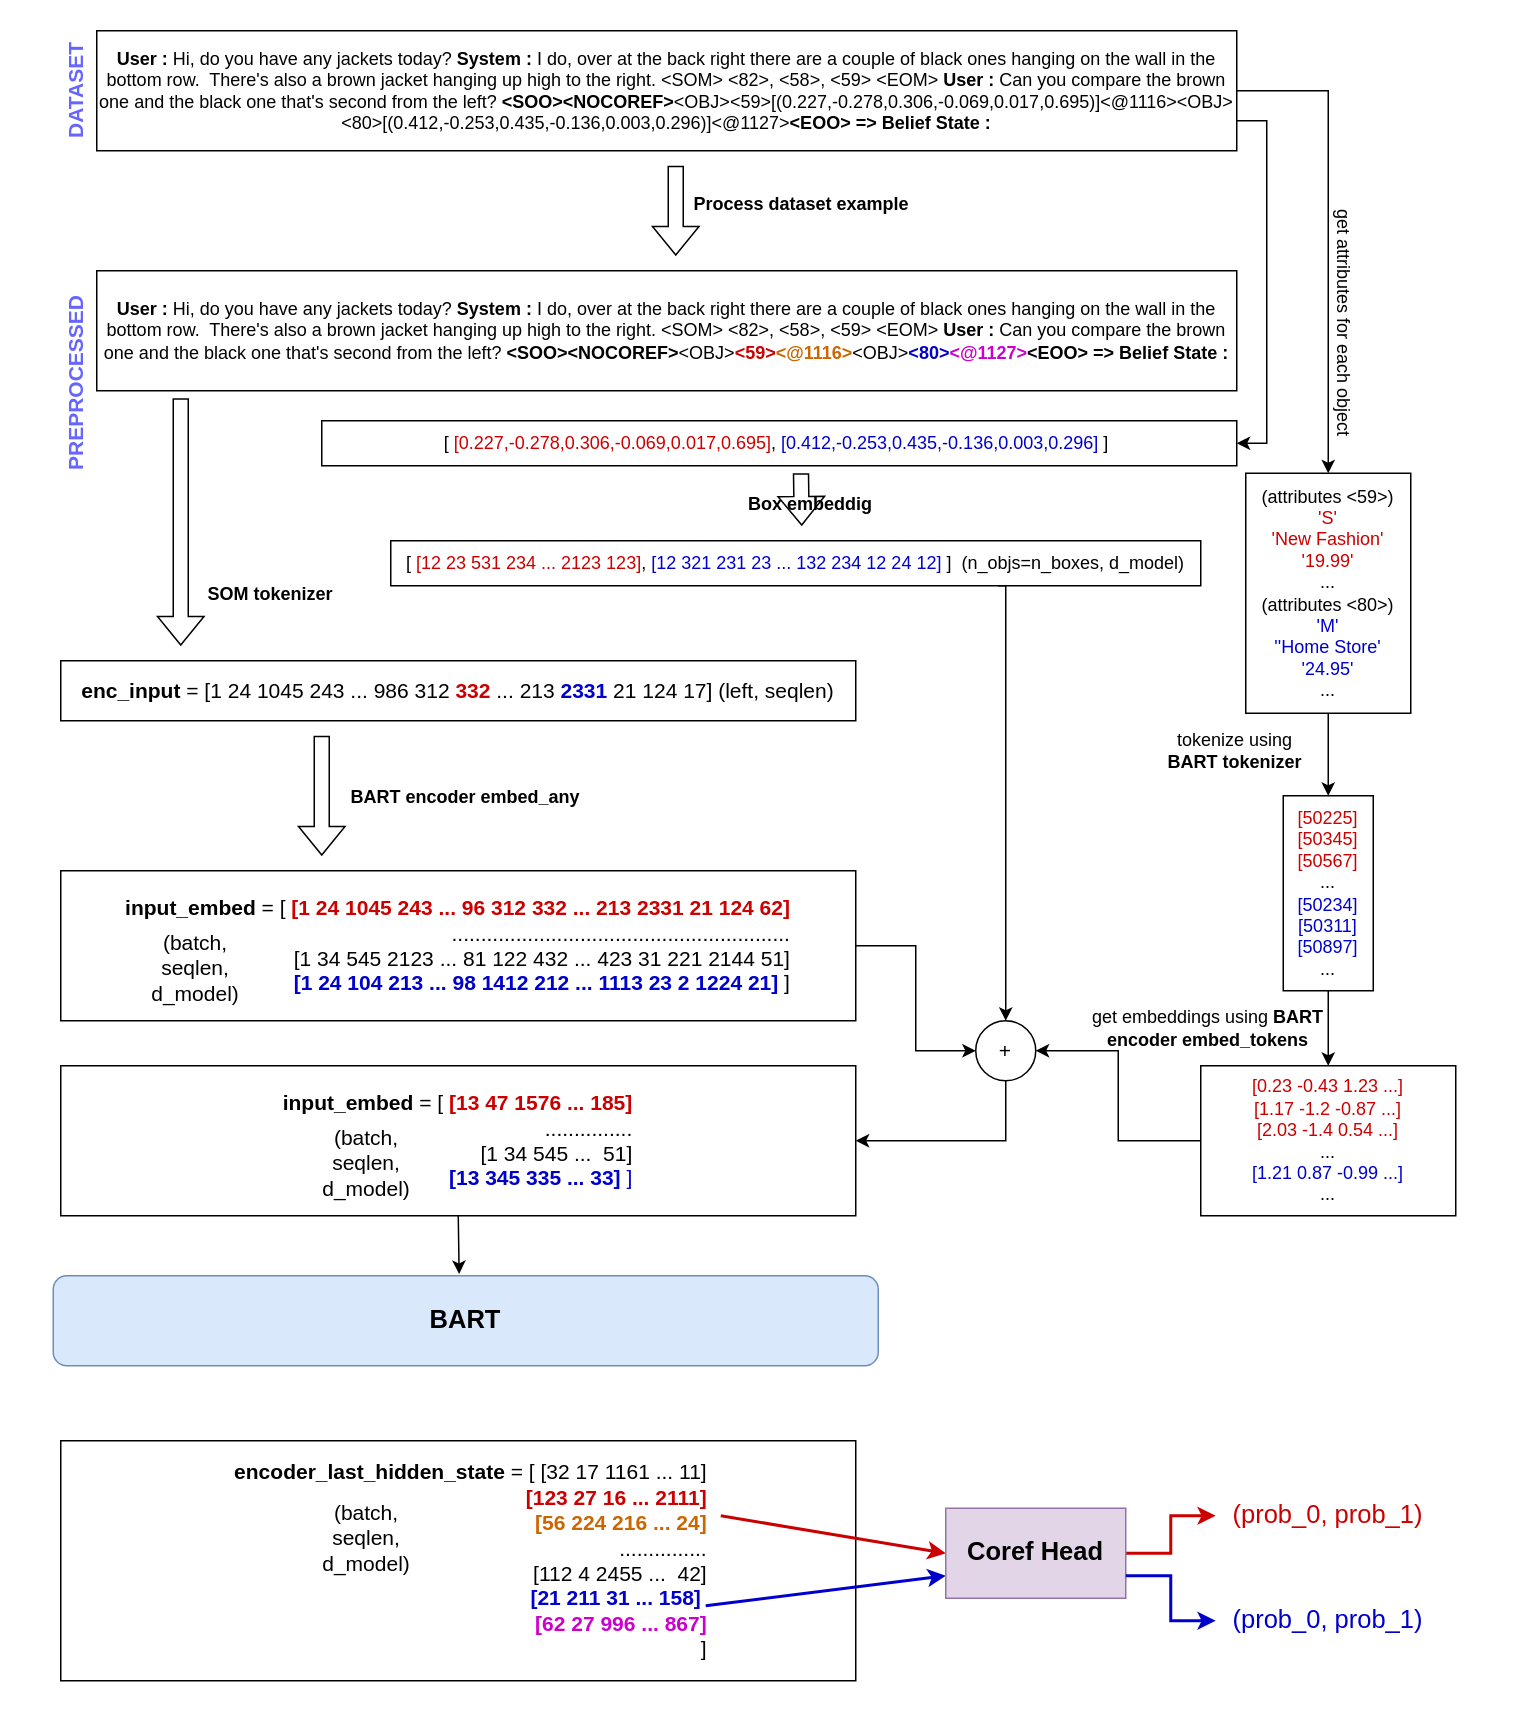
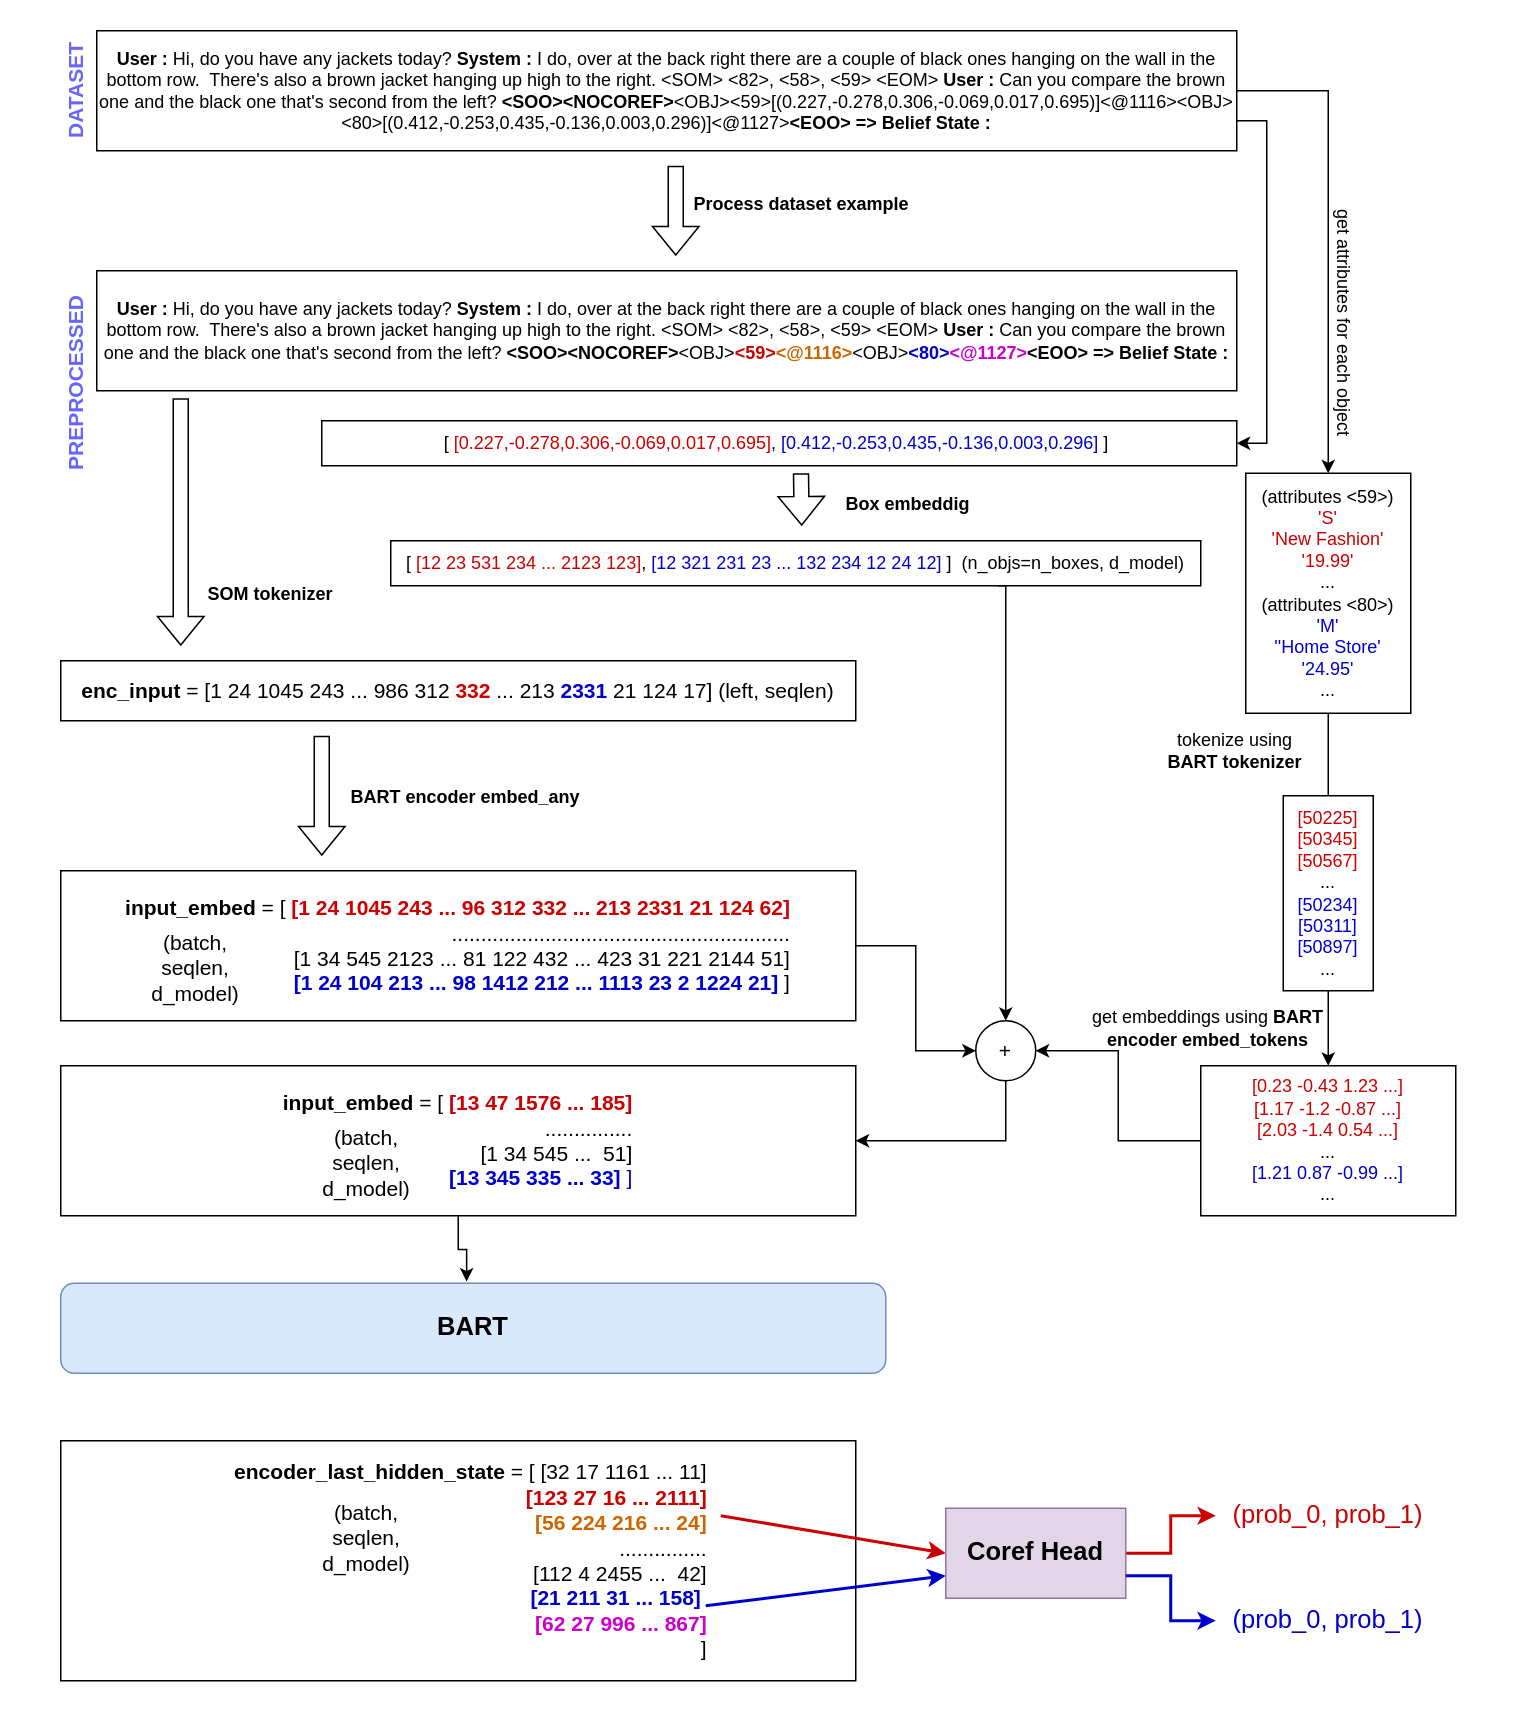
(811, 503) -> (908, 503)
(1328, 784) -> (1328, 788)
(466, 1321) -> (473, 1328)
